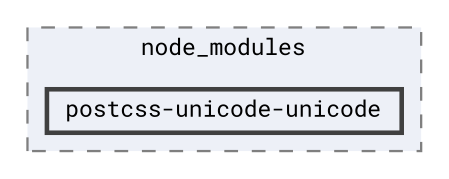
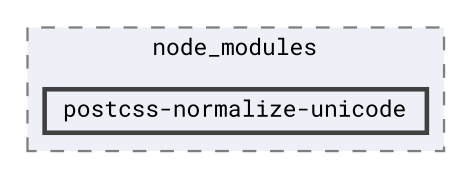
(224, 111) -> (236, 111)
